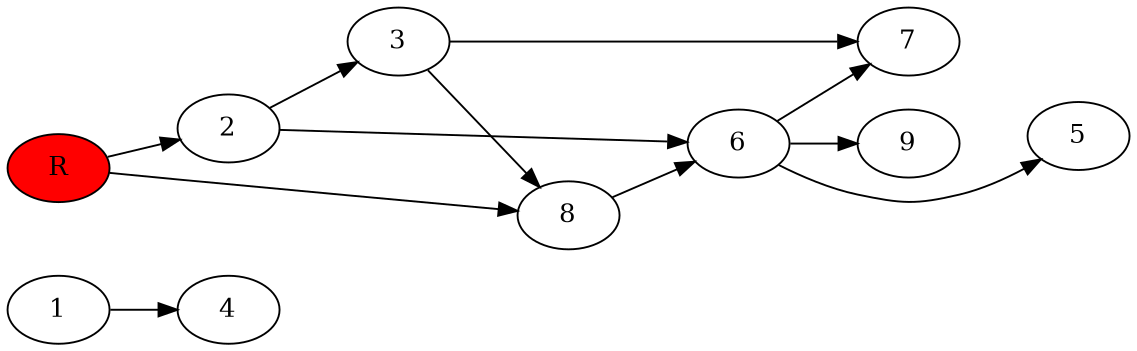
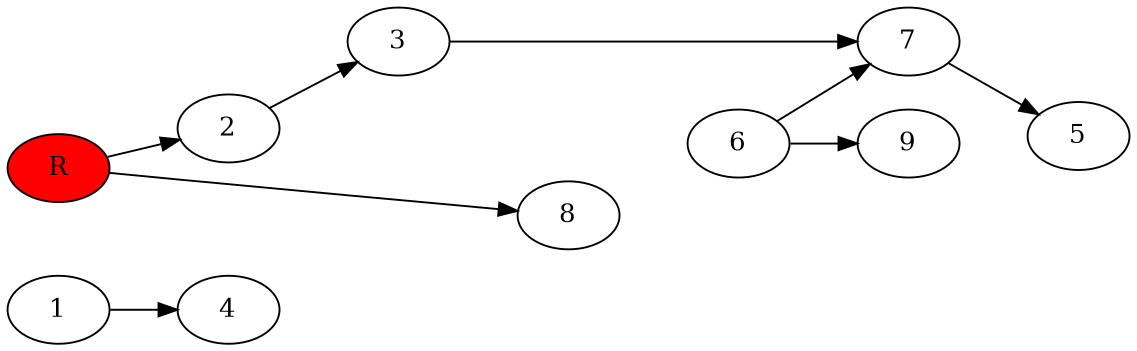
(477, 122) -> none
(474, 136) -> none
(645, 183) -> none
(901, 202) -> (985, 84)
